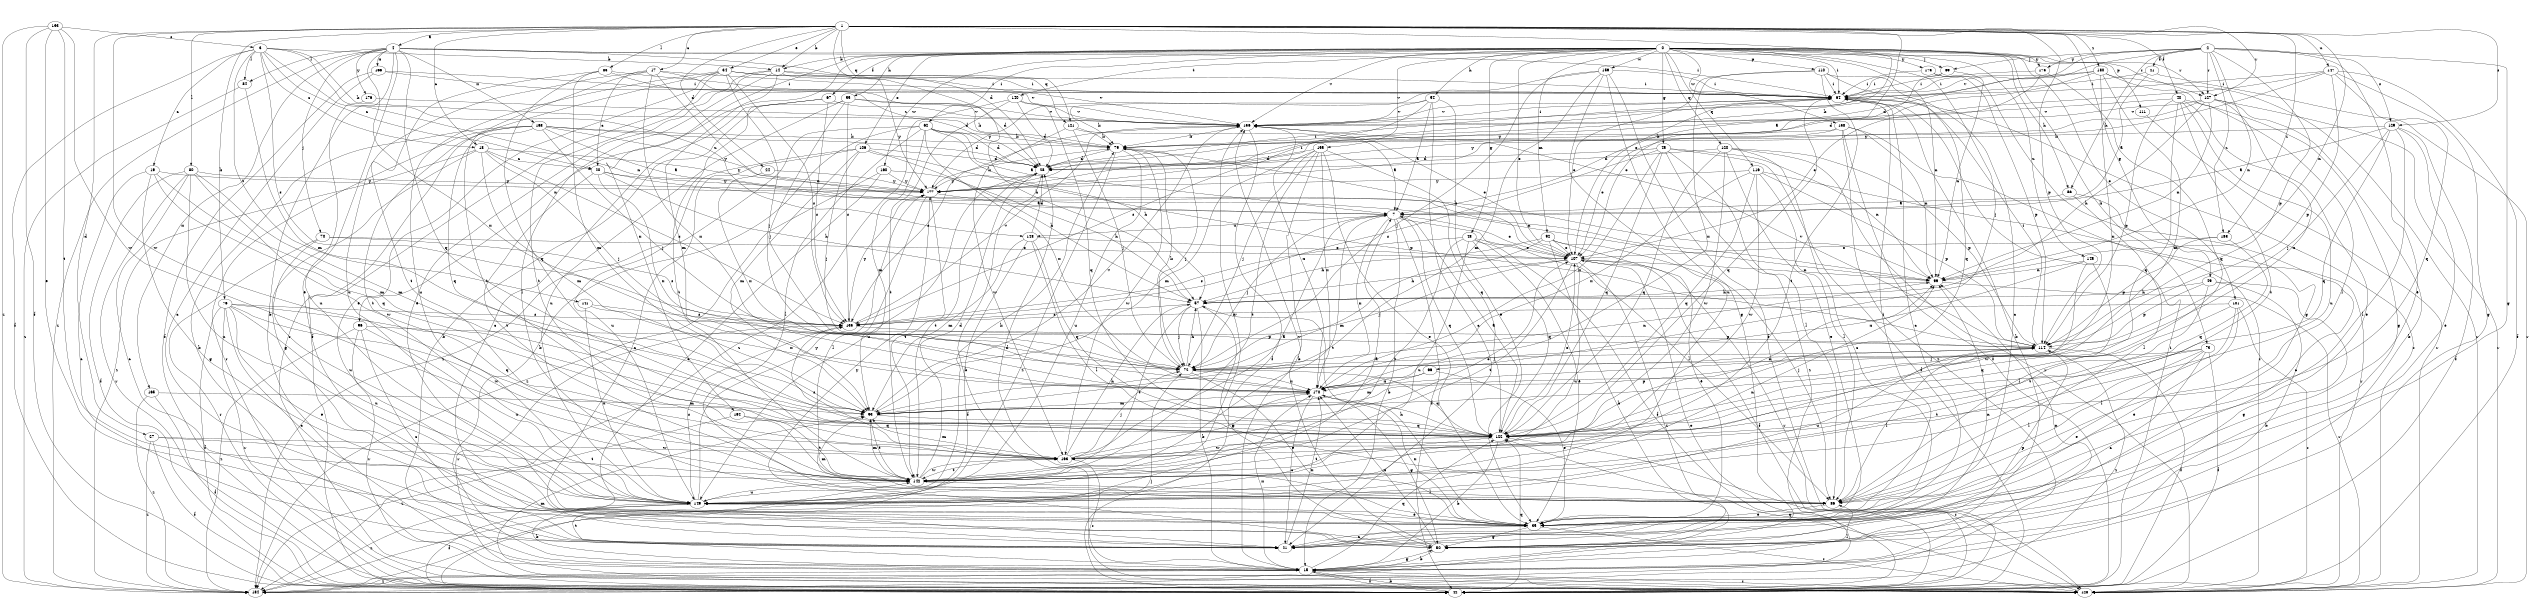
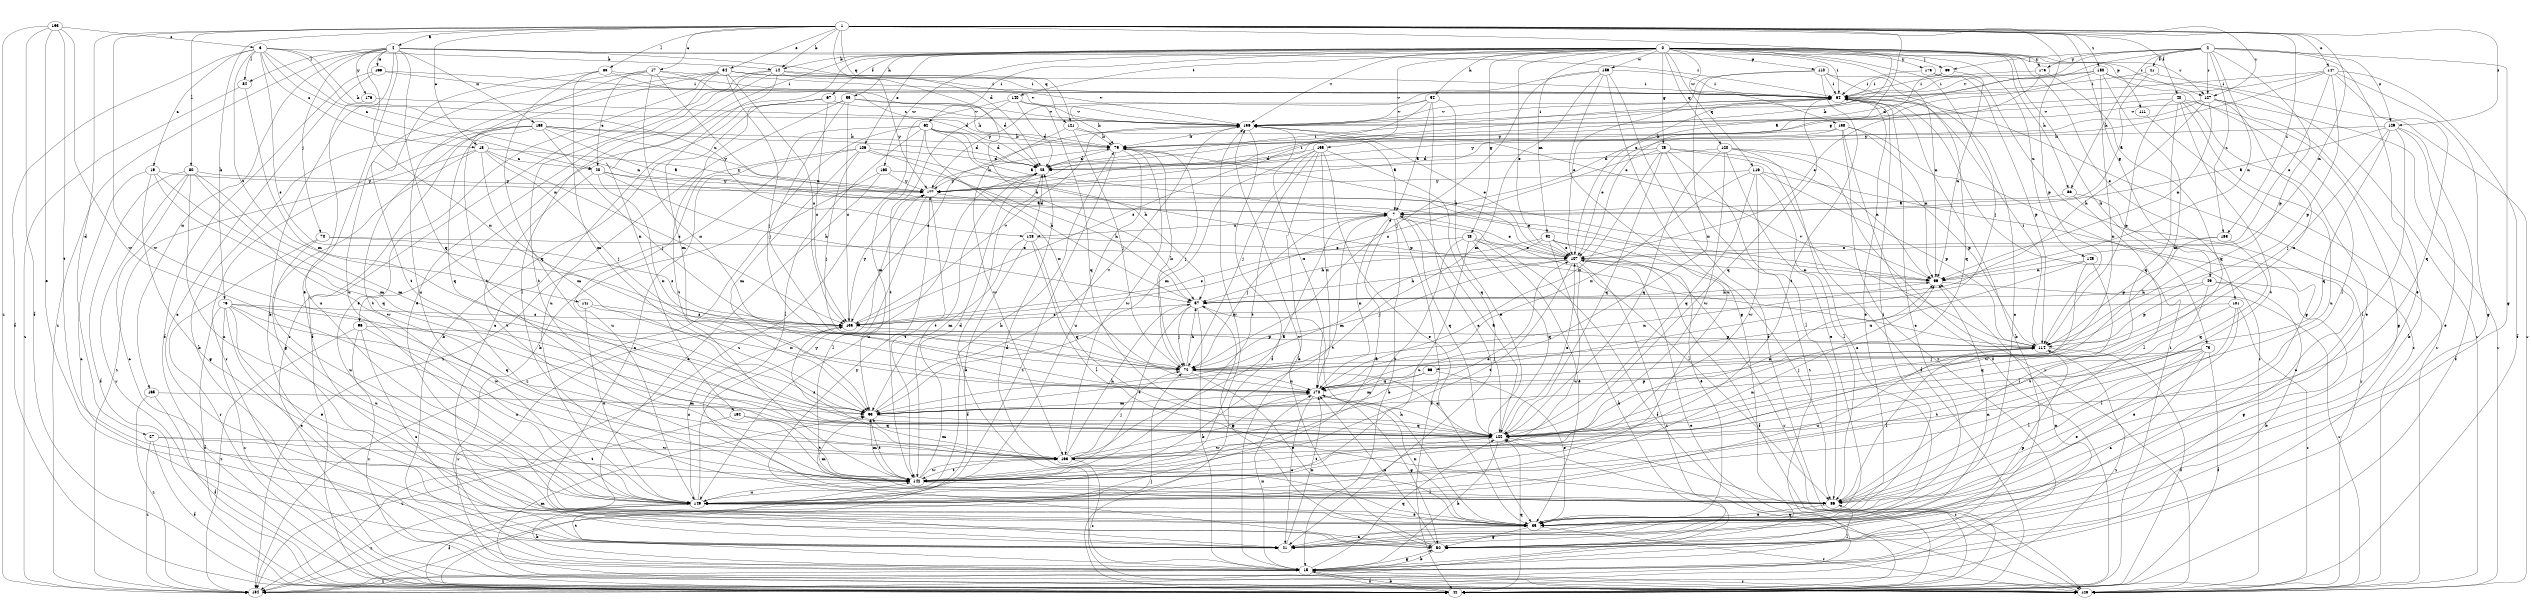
(1831, 126) -> (1831, 126)
(768, 170) -> none
none -> (2006, 246)
none -> (1884, 452)
